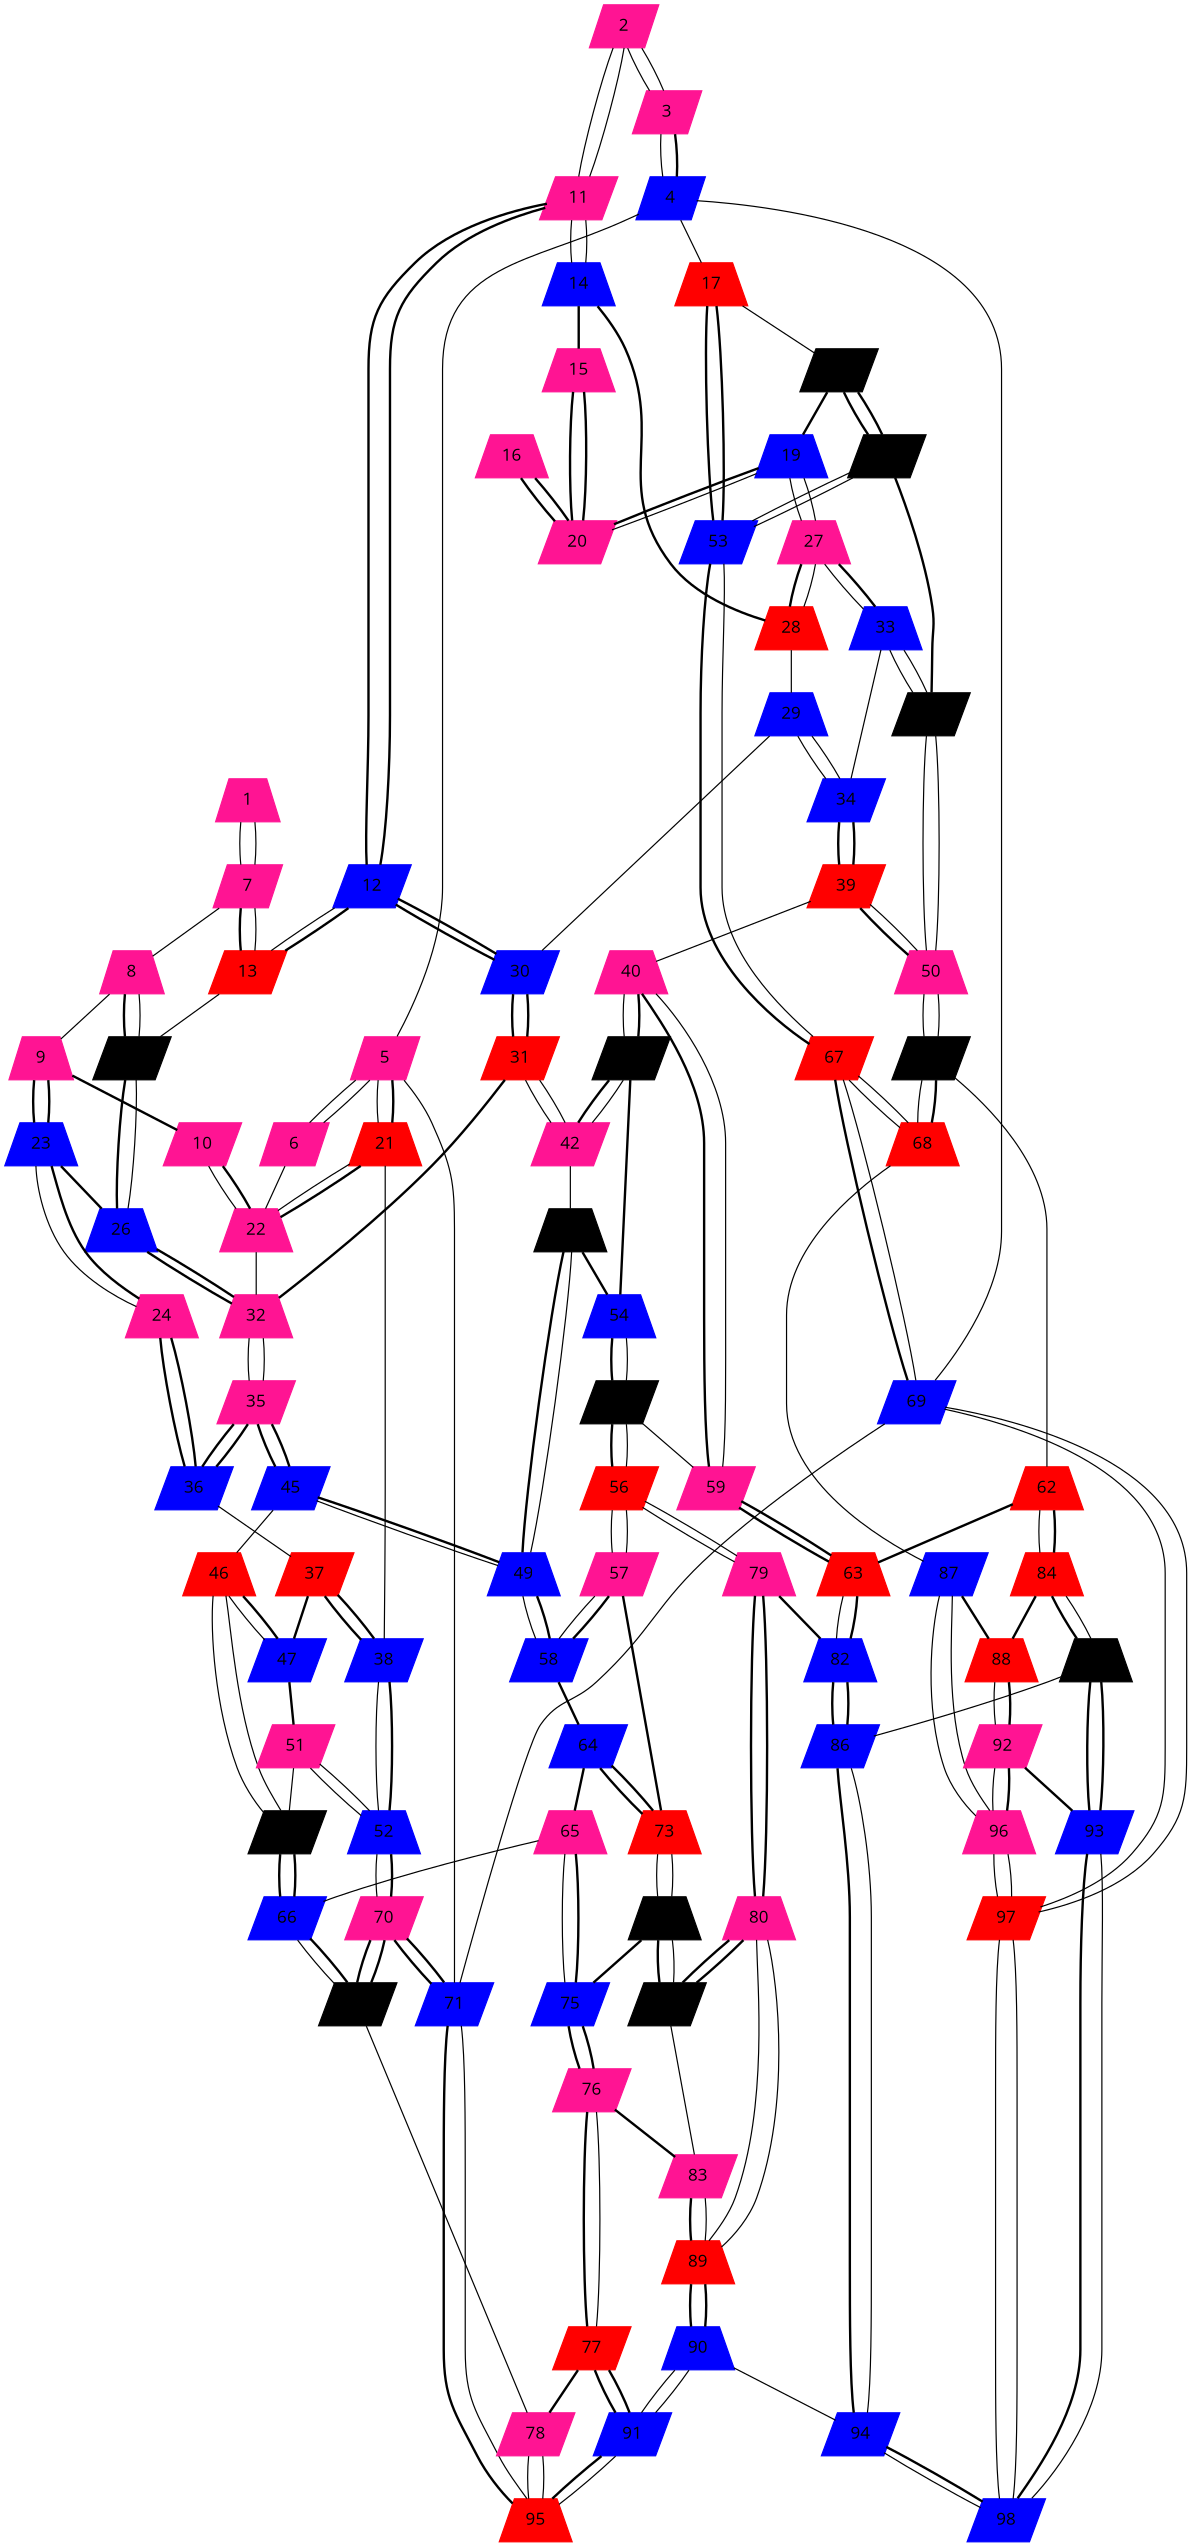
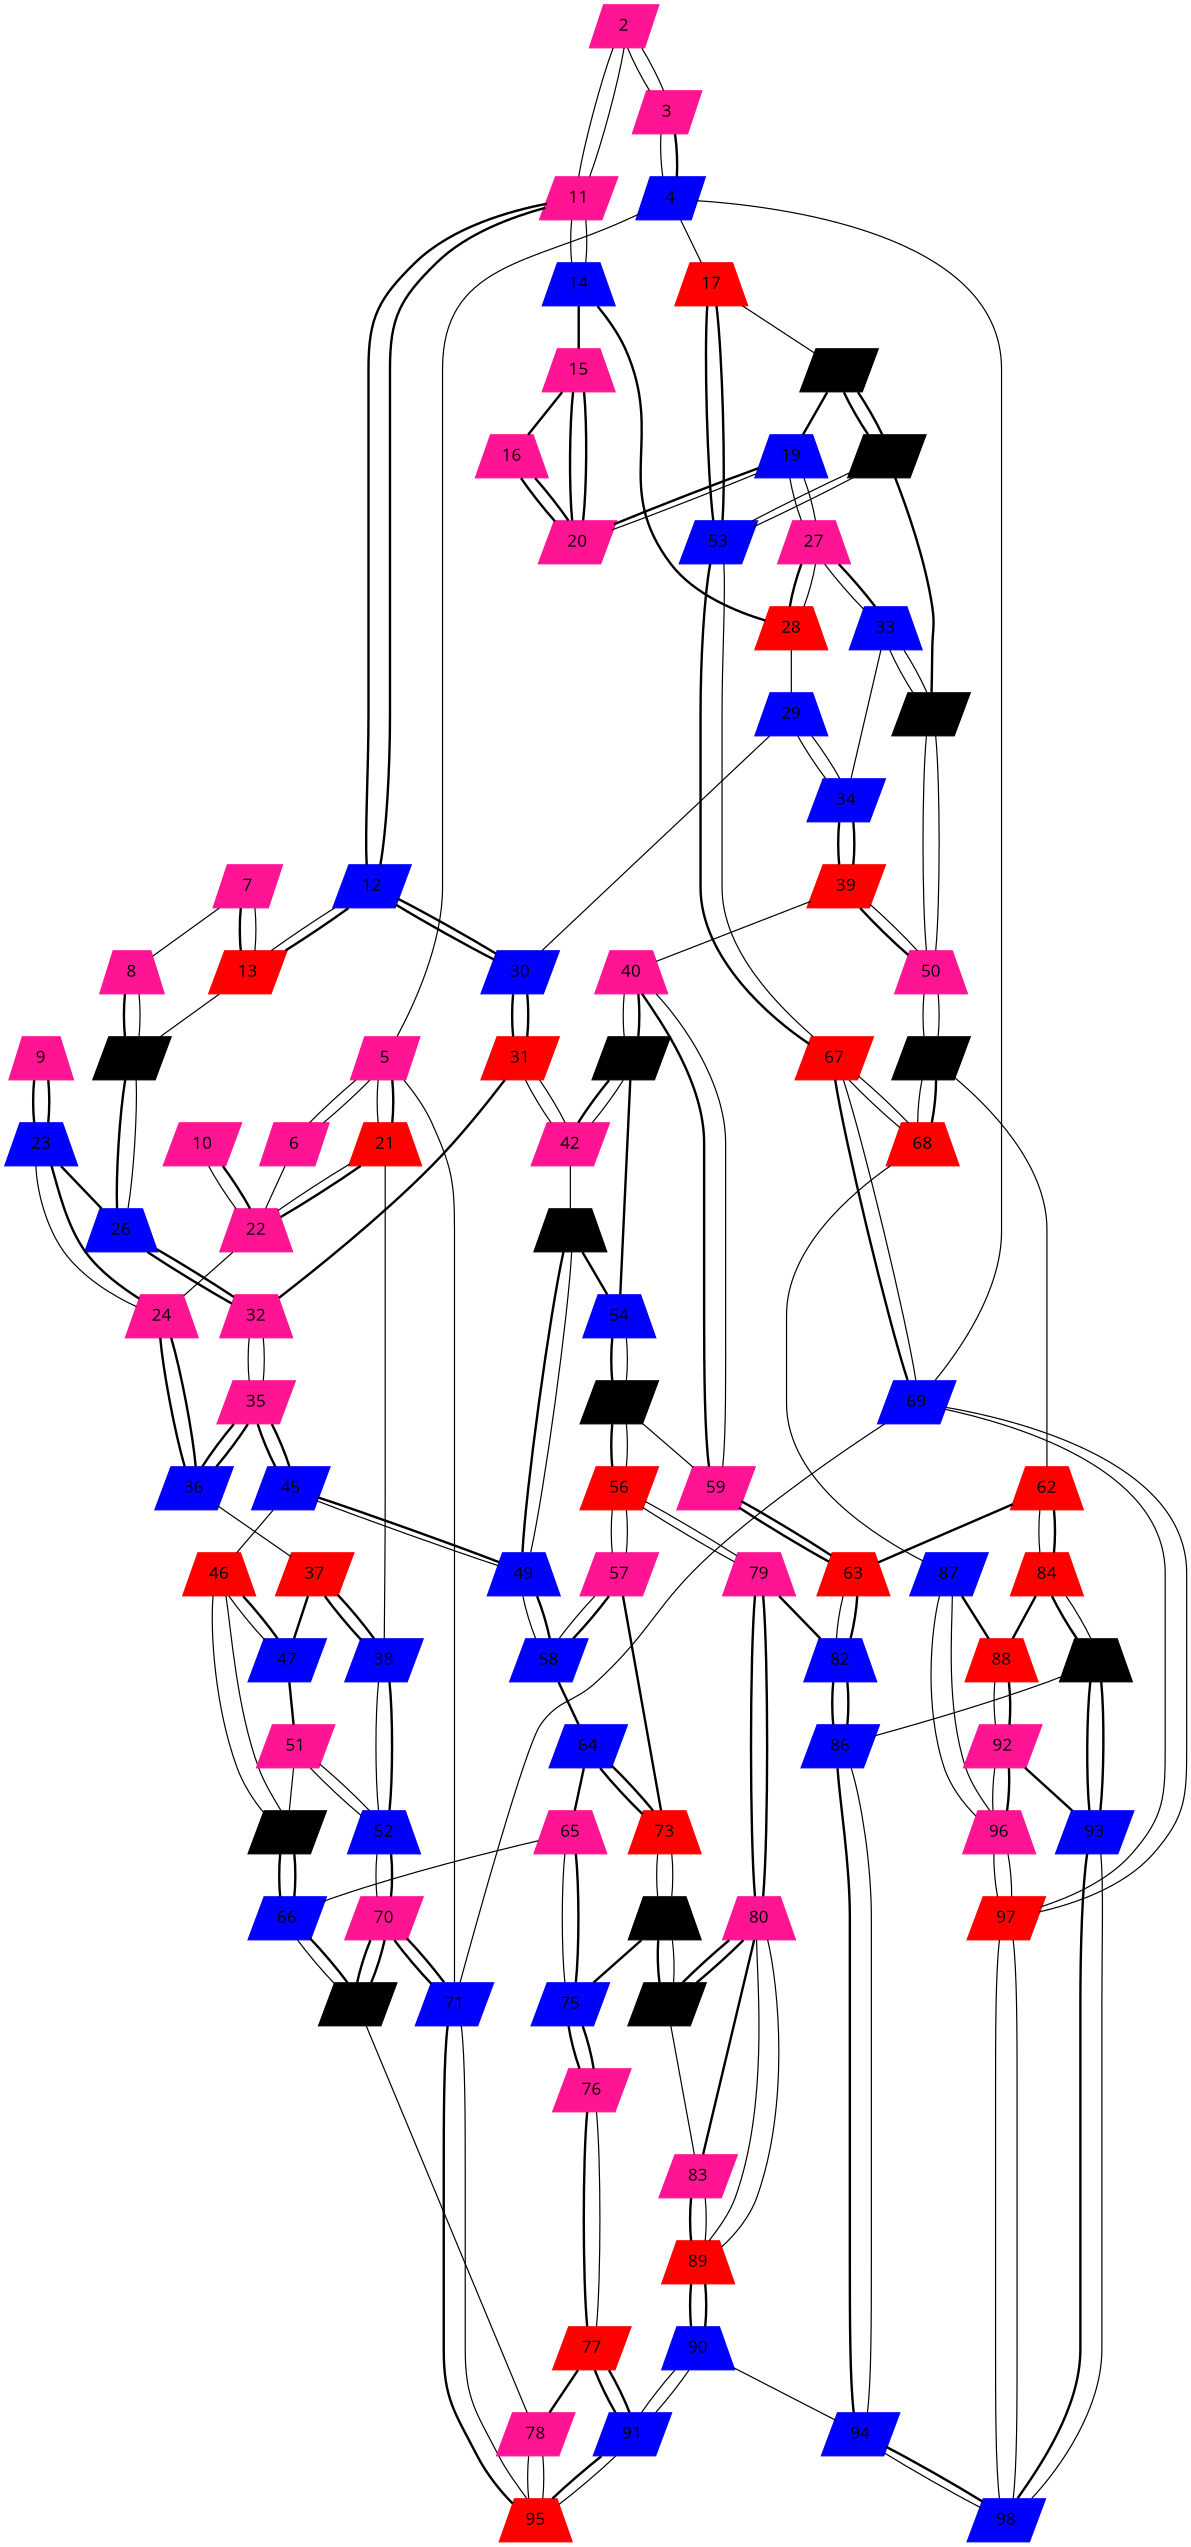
none -> (545, 413)
(248, 800) -> none
(85, 1017) -> none
(114, 1097) -> none
(256, 1273) -> (211, 1272)
(645, 2133) -> (729, 2047)
